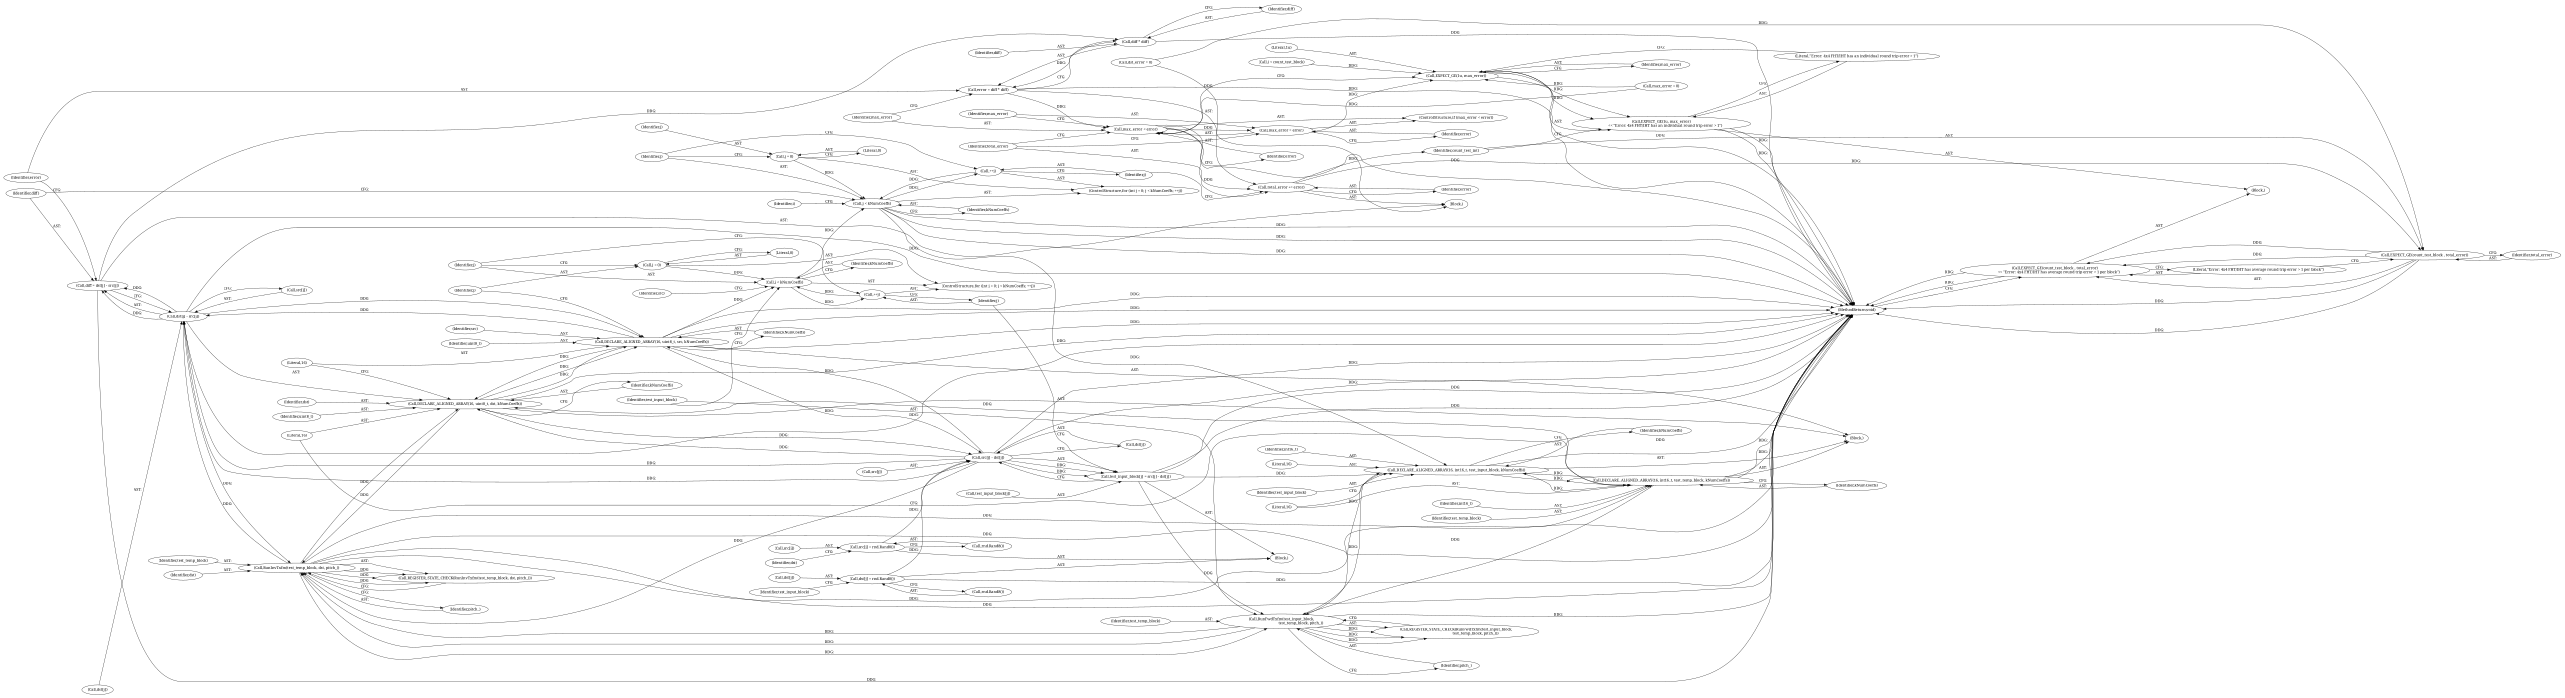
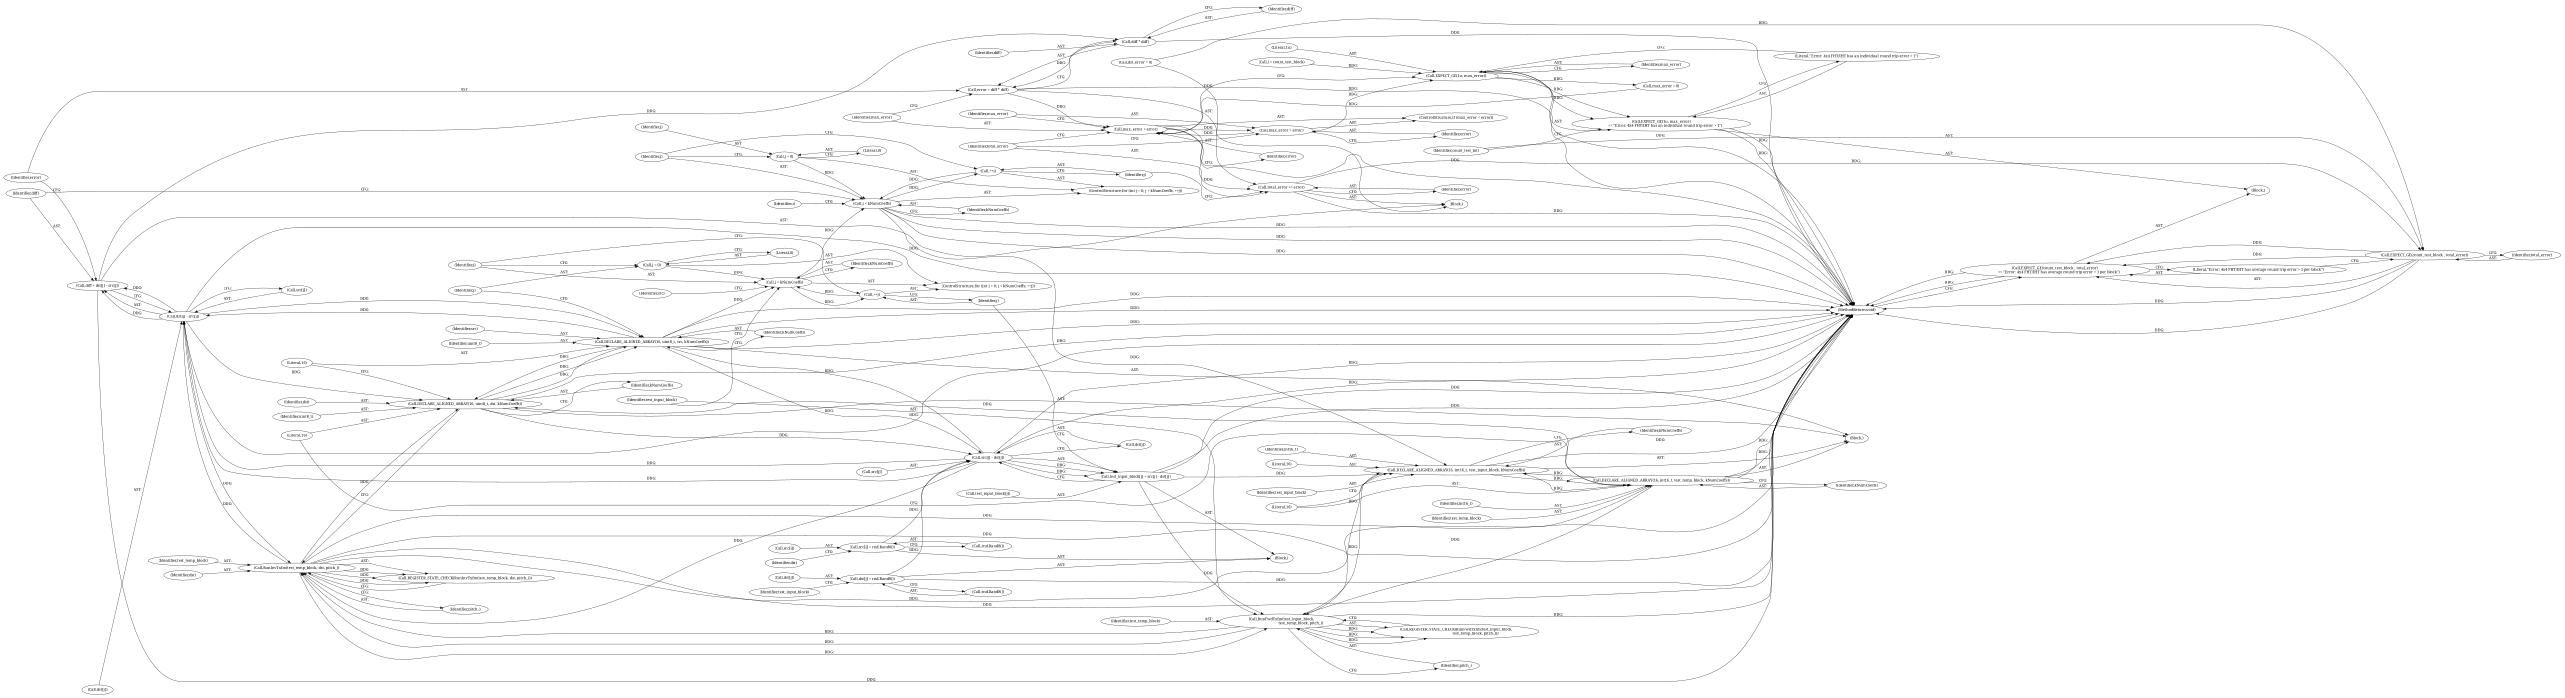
(1561, 86) -> (1564, 81)
(1209, 133) -> (1209, 133)
(1356, 161) -> (1589, 213)
(297, 372) -> (297, 372)
(720, 448) -> none
(365, 495) -> (365, 495)
